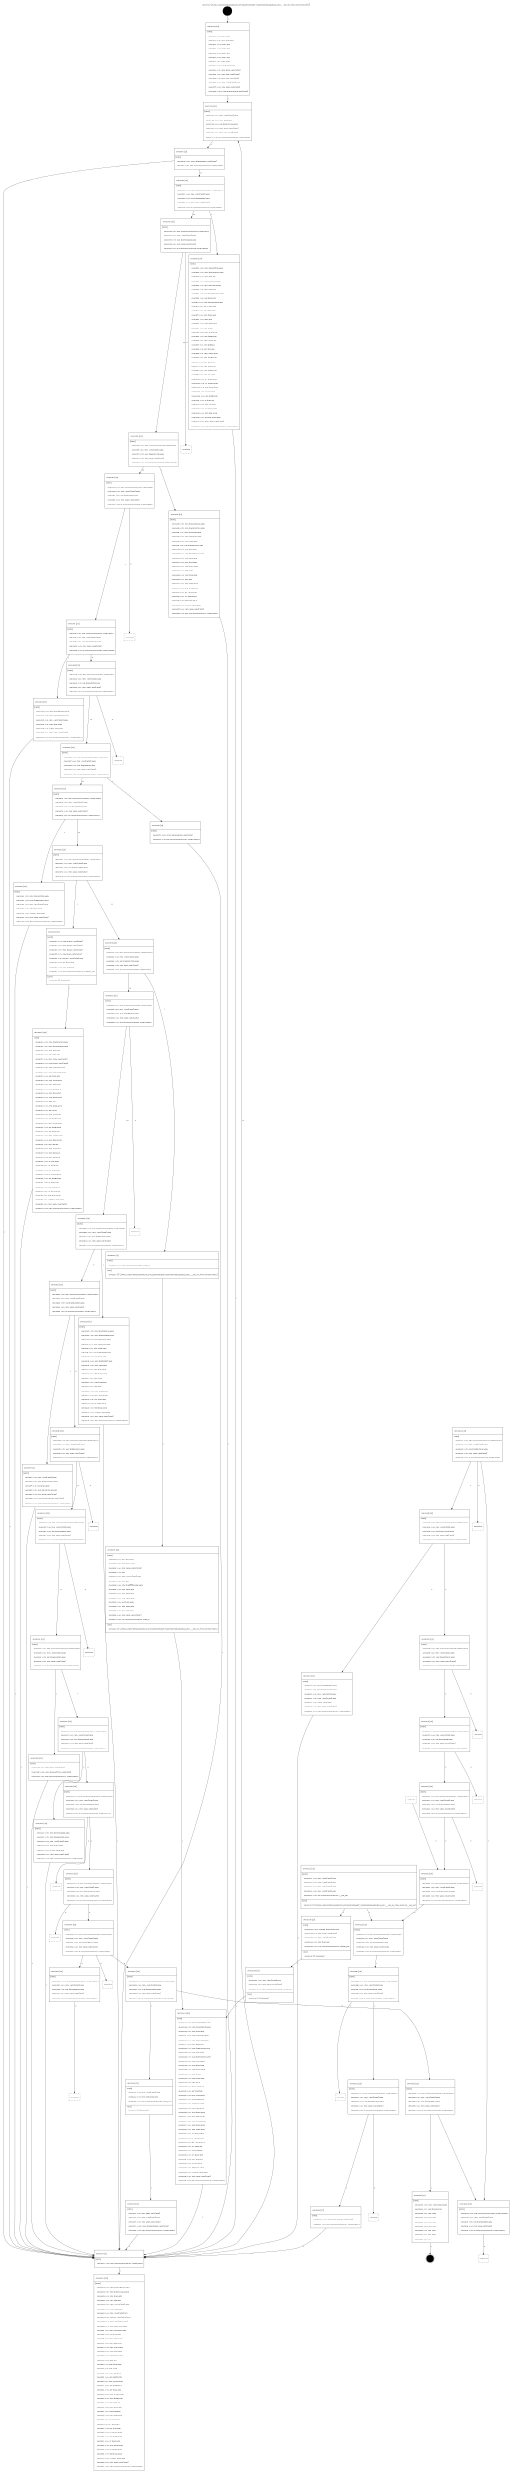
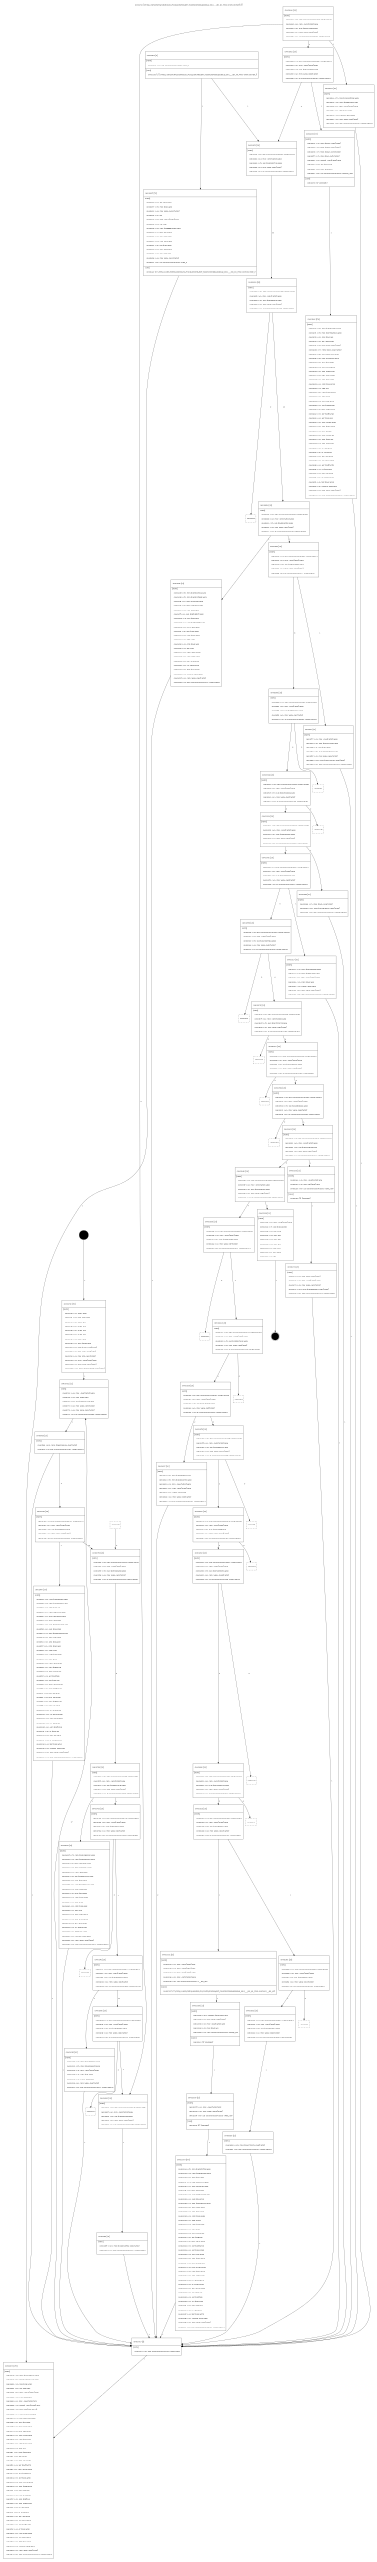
(185, 348) -> (115, 1538)
(82, 781) -> (140, 1000)
(174, 1110) -> (235, 109)
(181, 1820) -> (43, 1295)
(487, 1830) -> (233, 1285)
(425, 1836) -> (245, 1807)
(369, 1914) -> (218, 1894)
(119, 1961) -> (302, 1121)
(373, 2217) -> none
